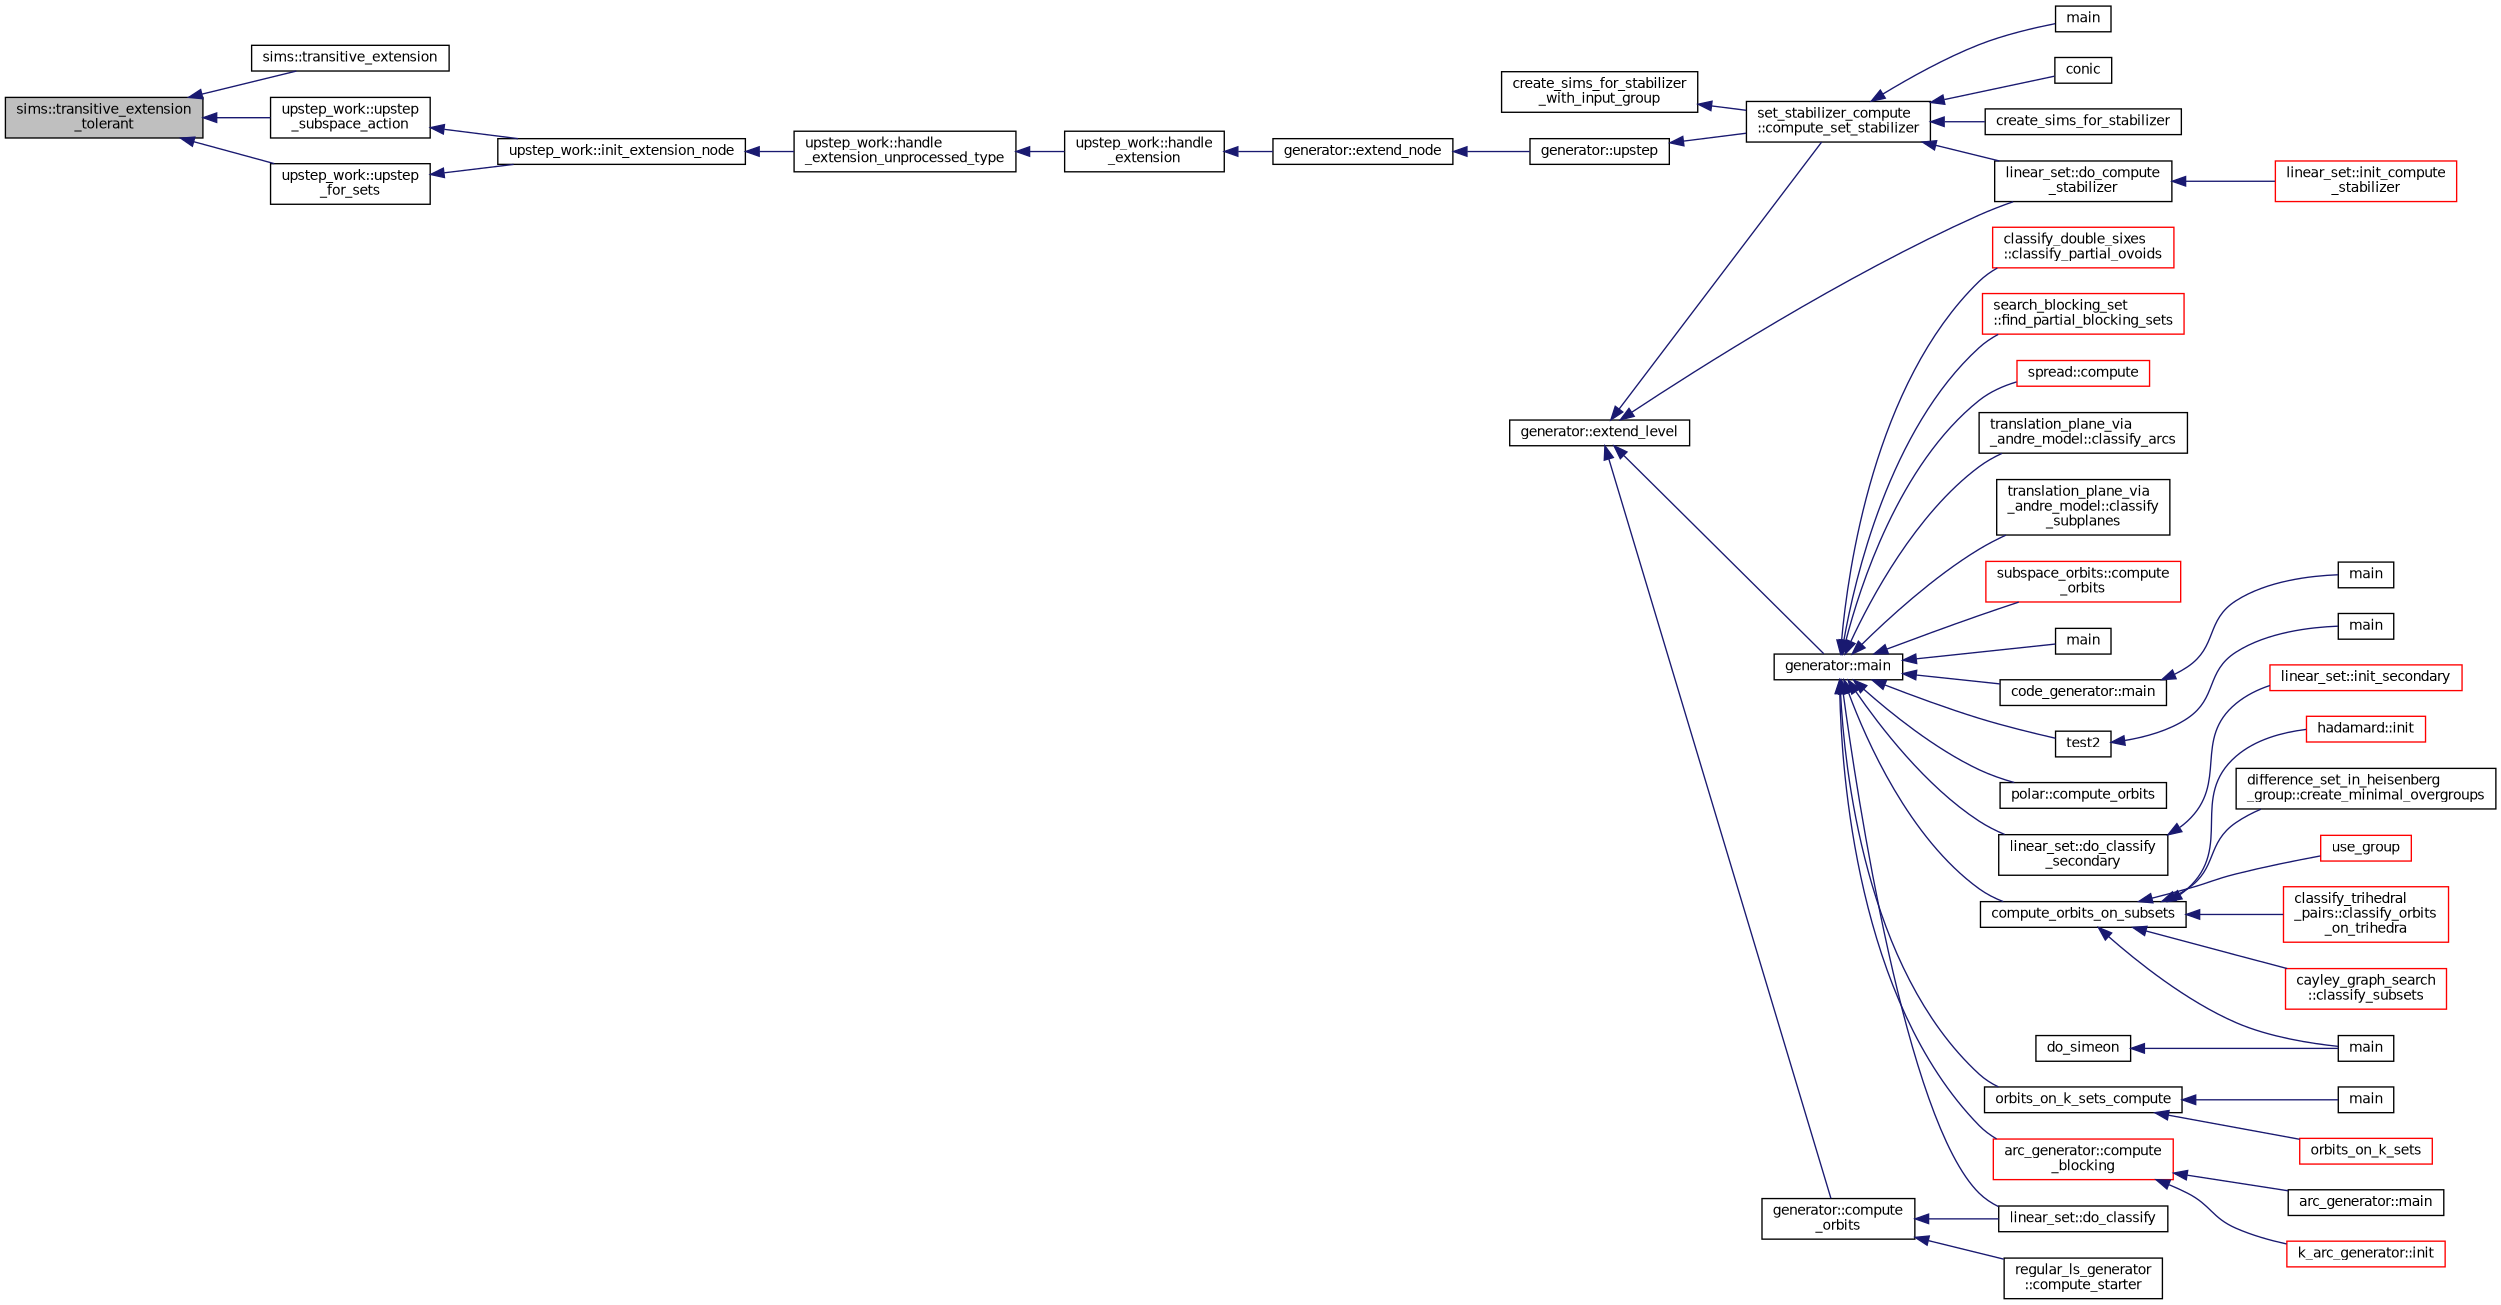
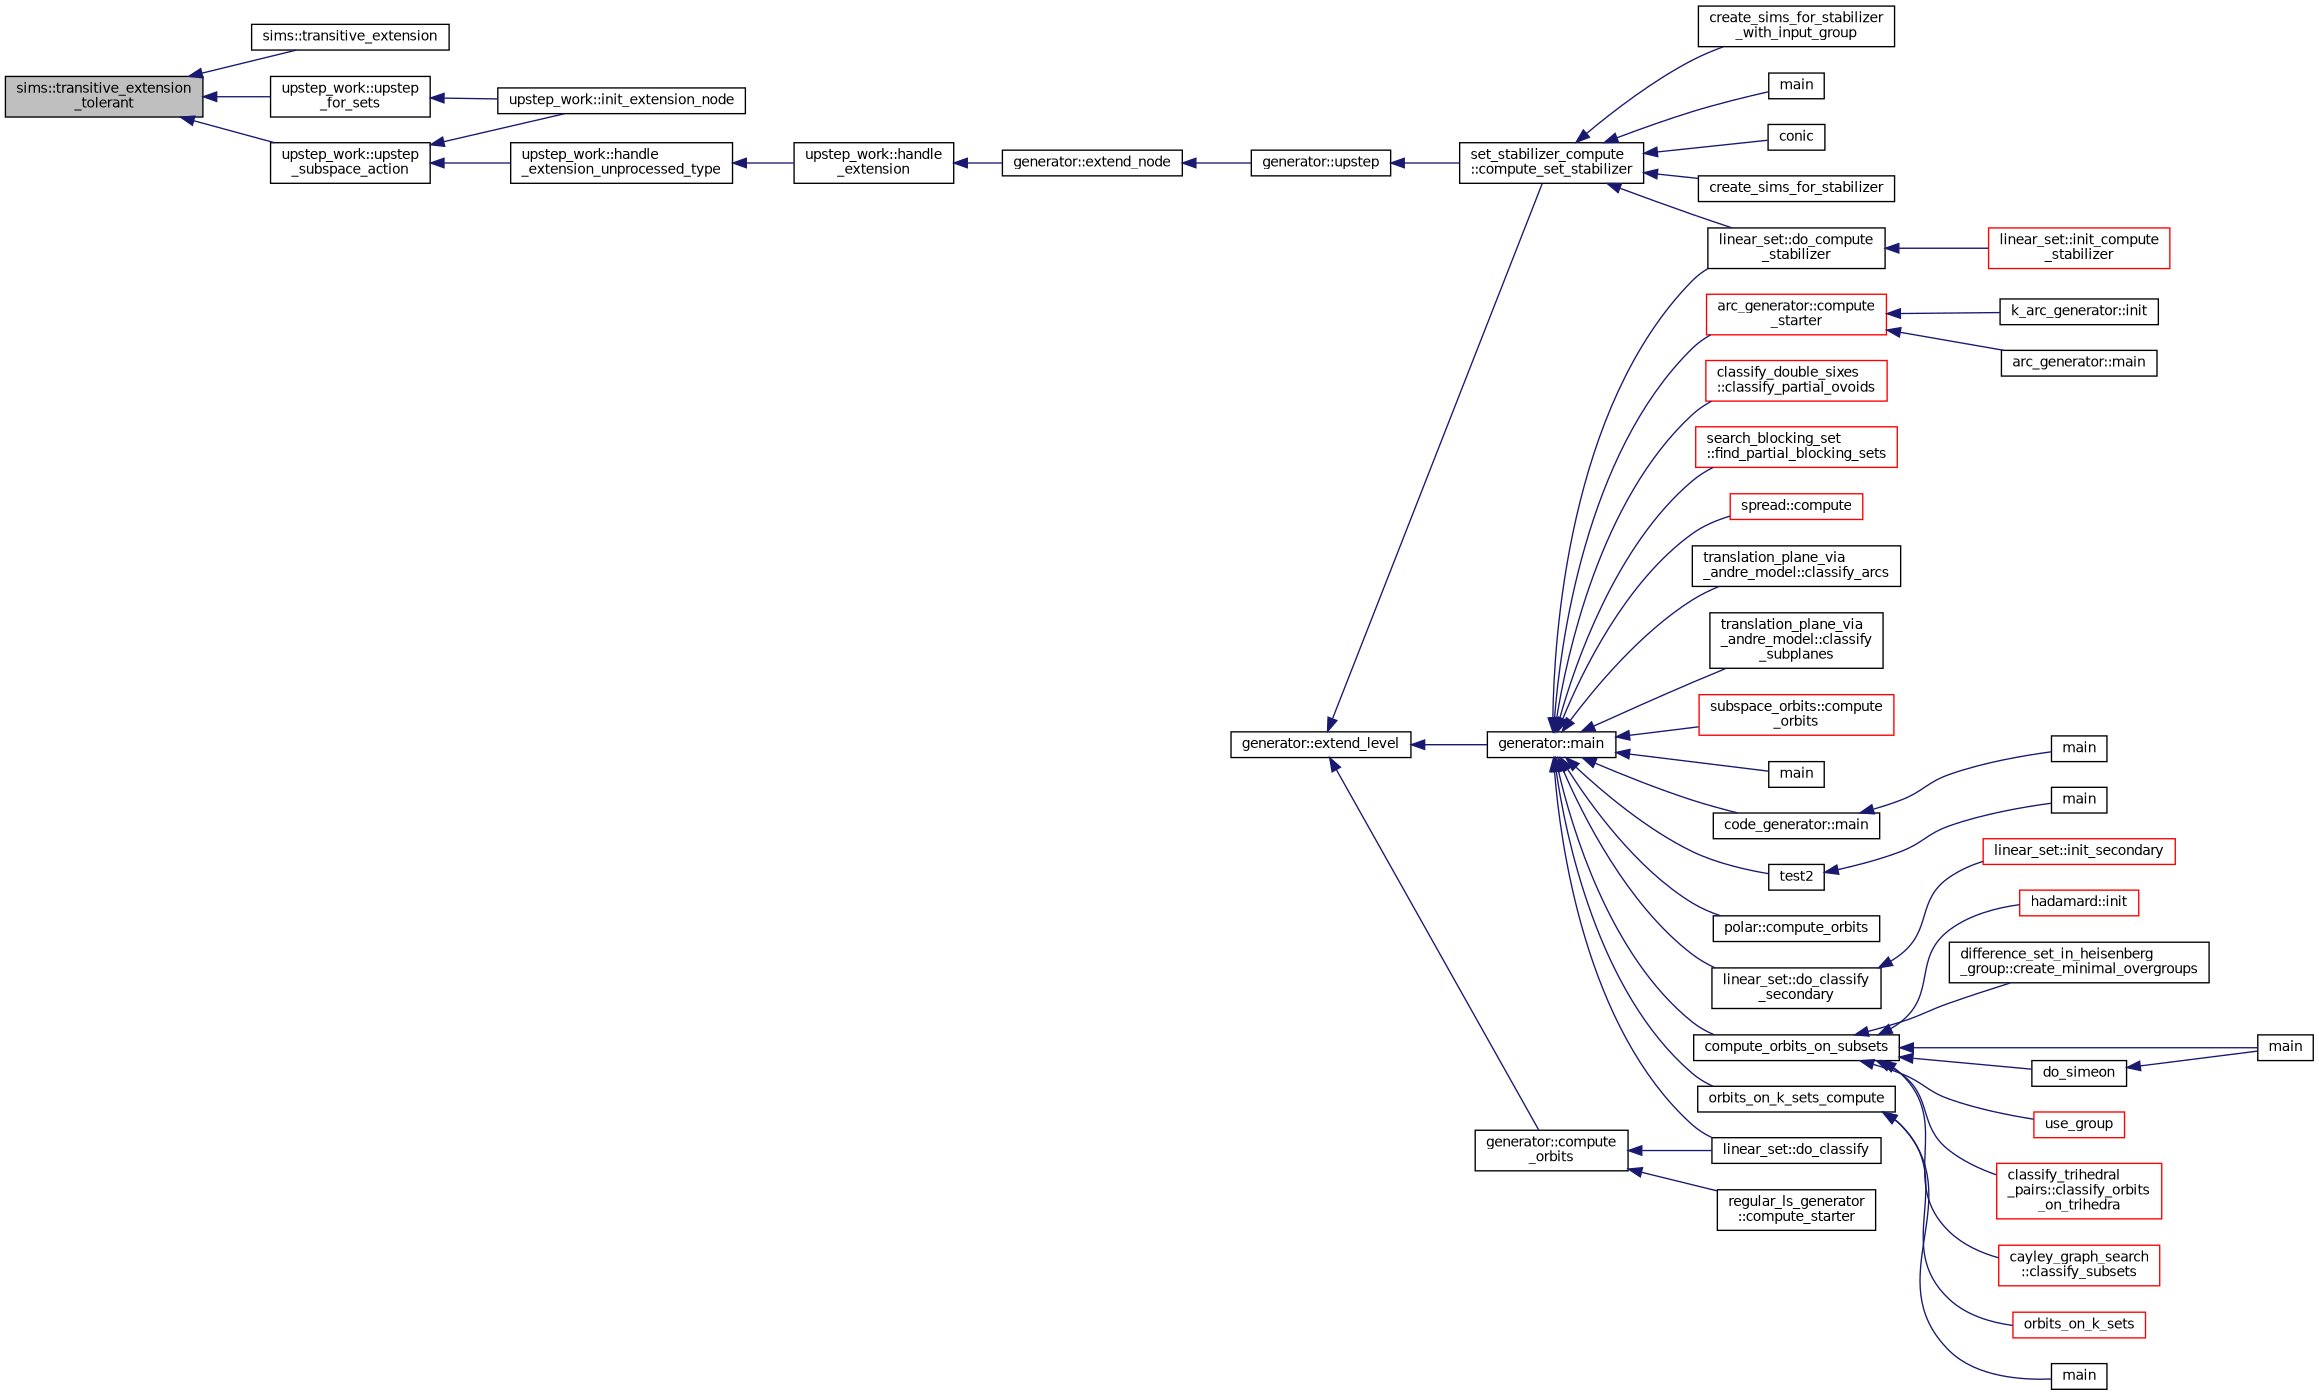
(1729, 108) -> (1651, 85)
(777, 152) -> (477, 163)
(1818, 298) -> (1587, 477)
none -> (1972, 1064)
(2083, 1159) -> (1796, 315)
(2366, 1254) -> (2079, 312)
